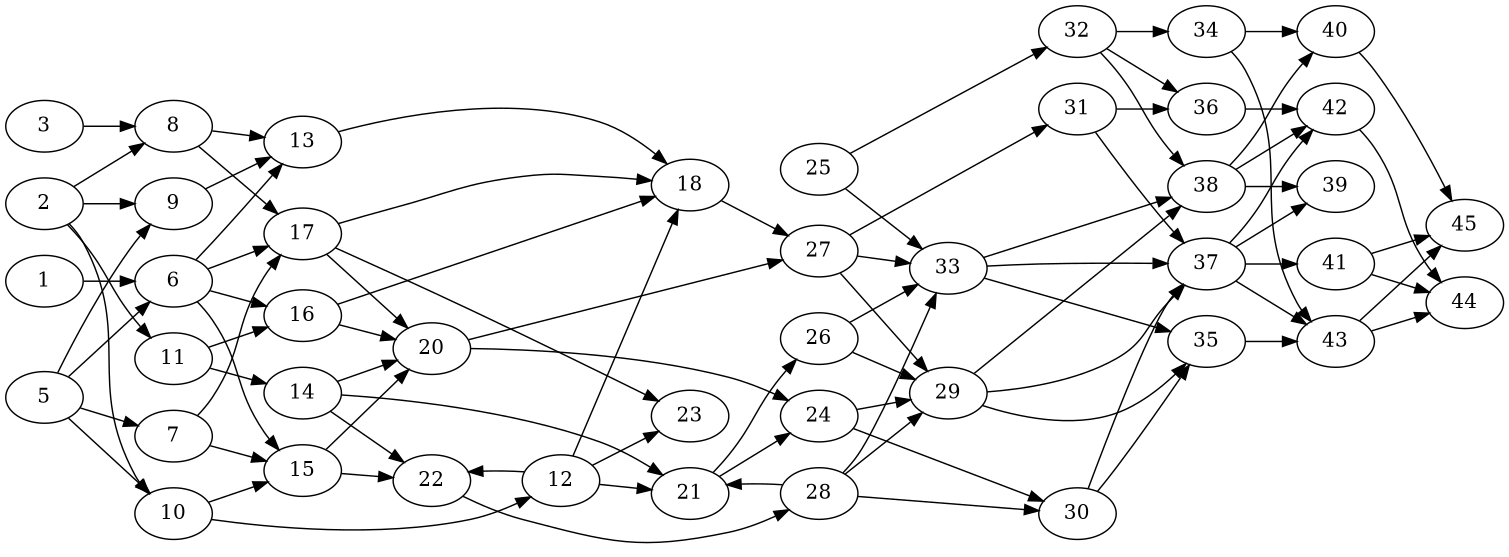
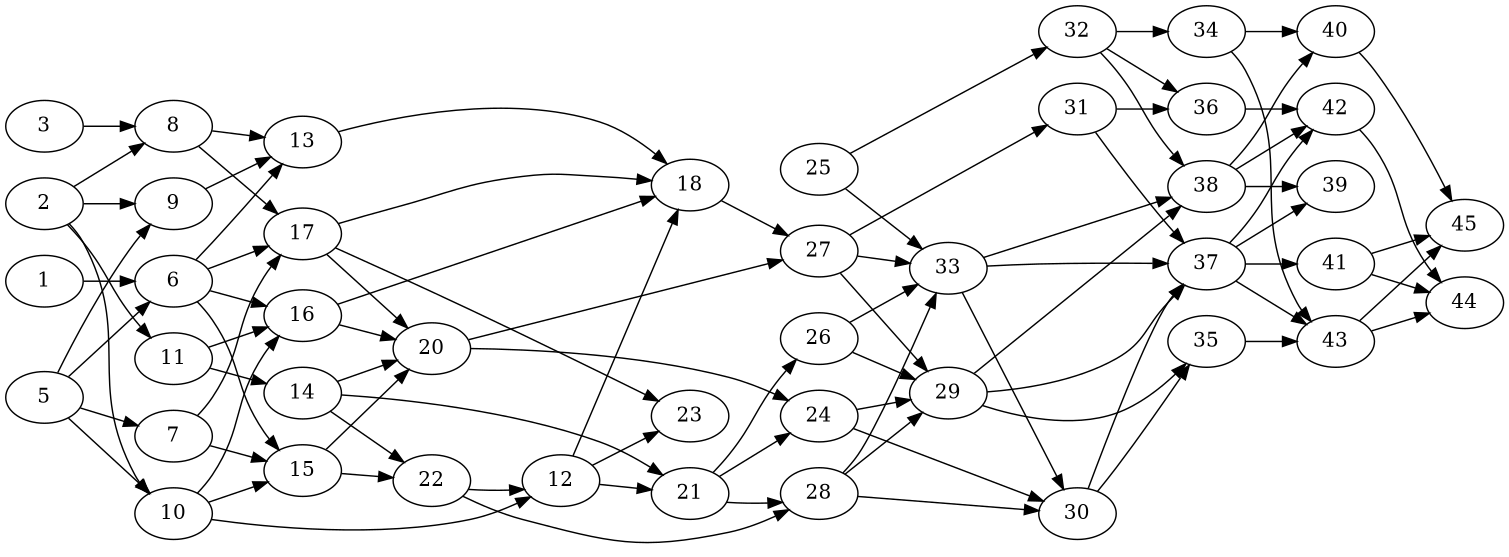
(1075, 304) -> (1007, 380)
none -> (236, 422)
(504, 471) -> (489, 490)
(762, 484) -> (747, 503)
